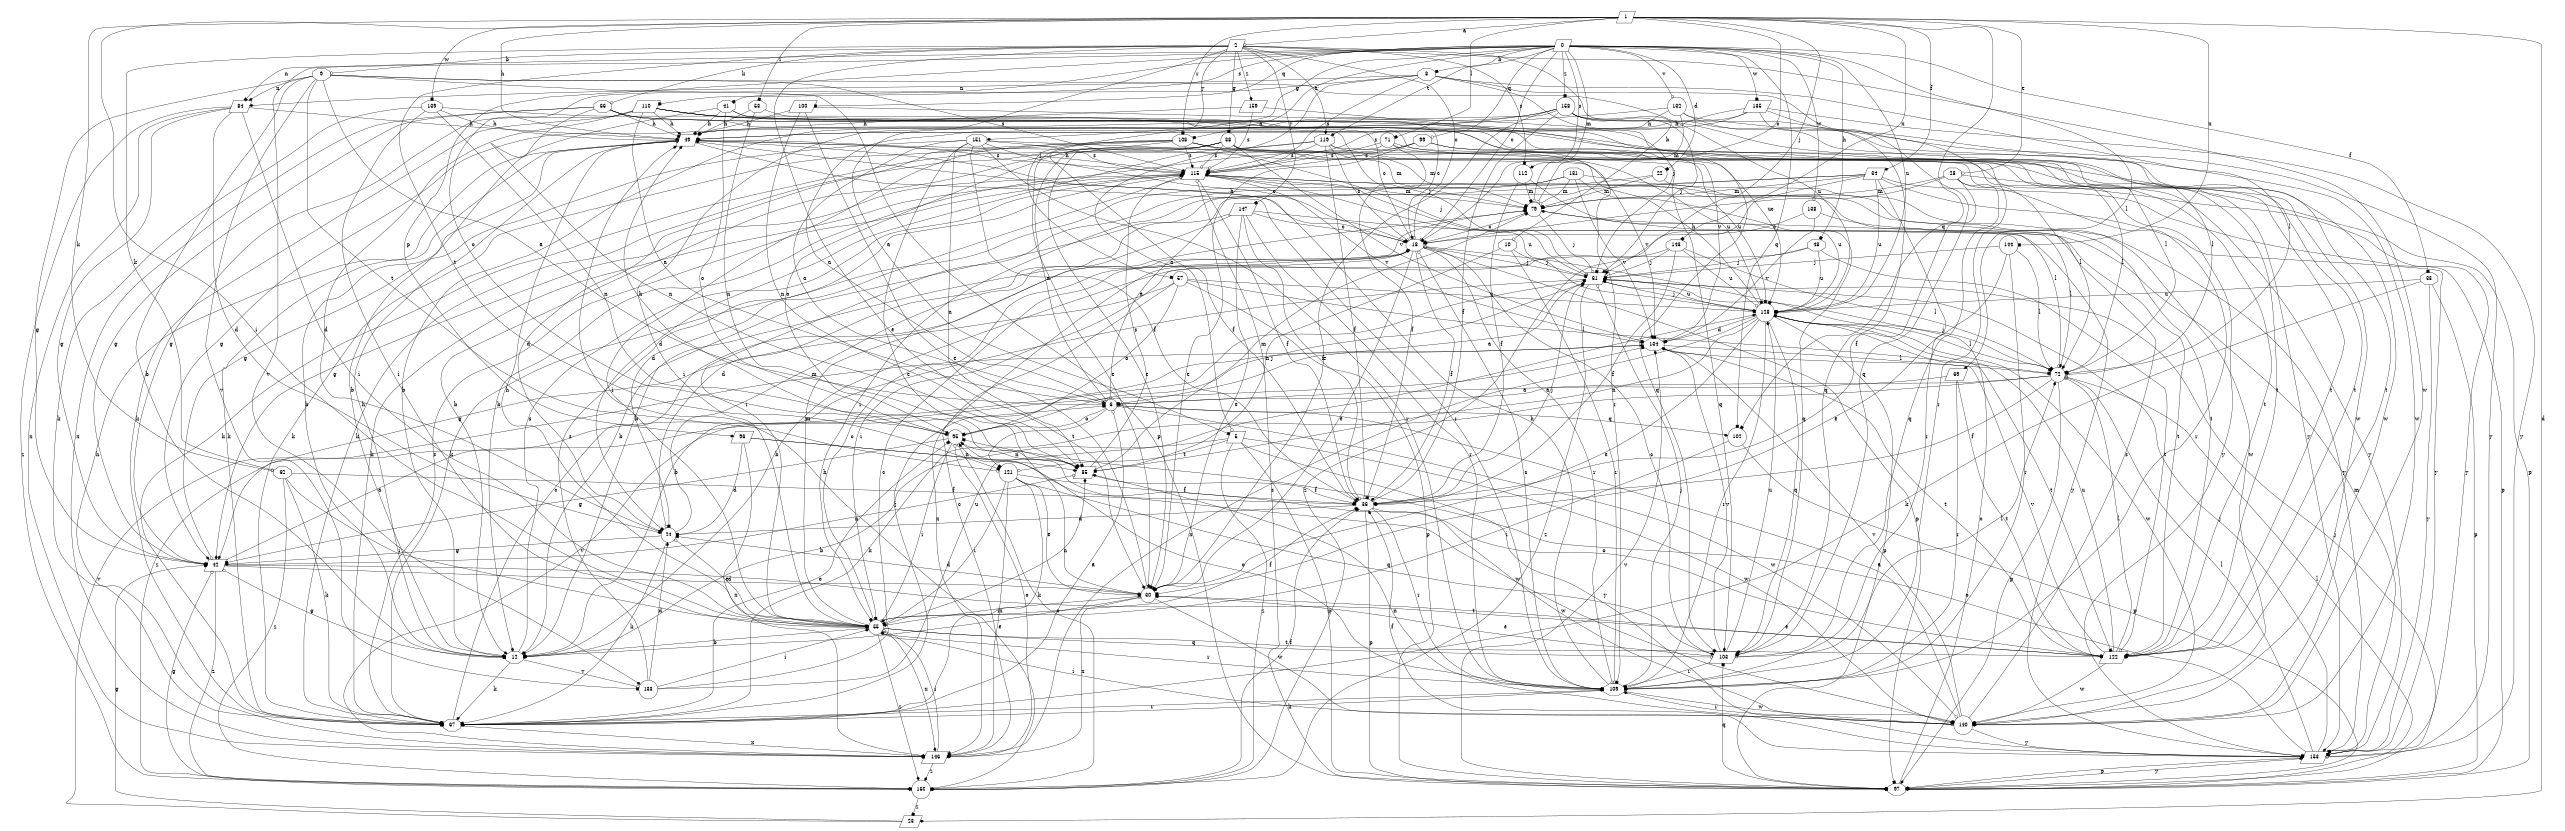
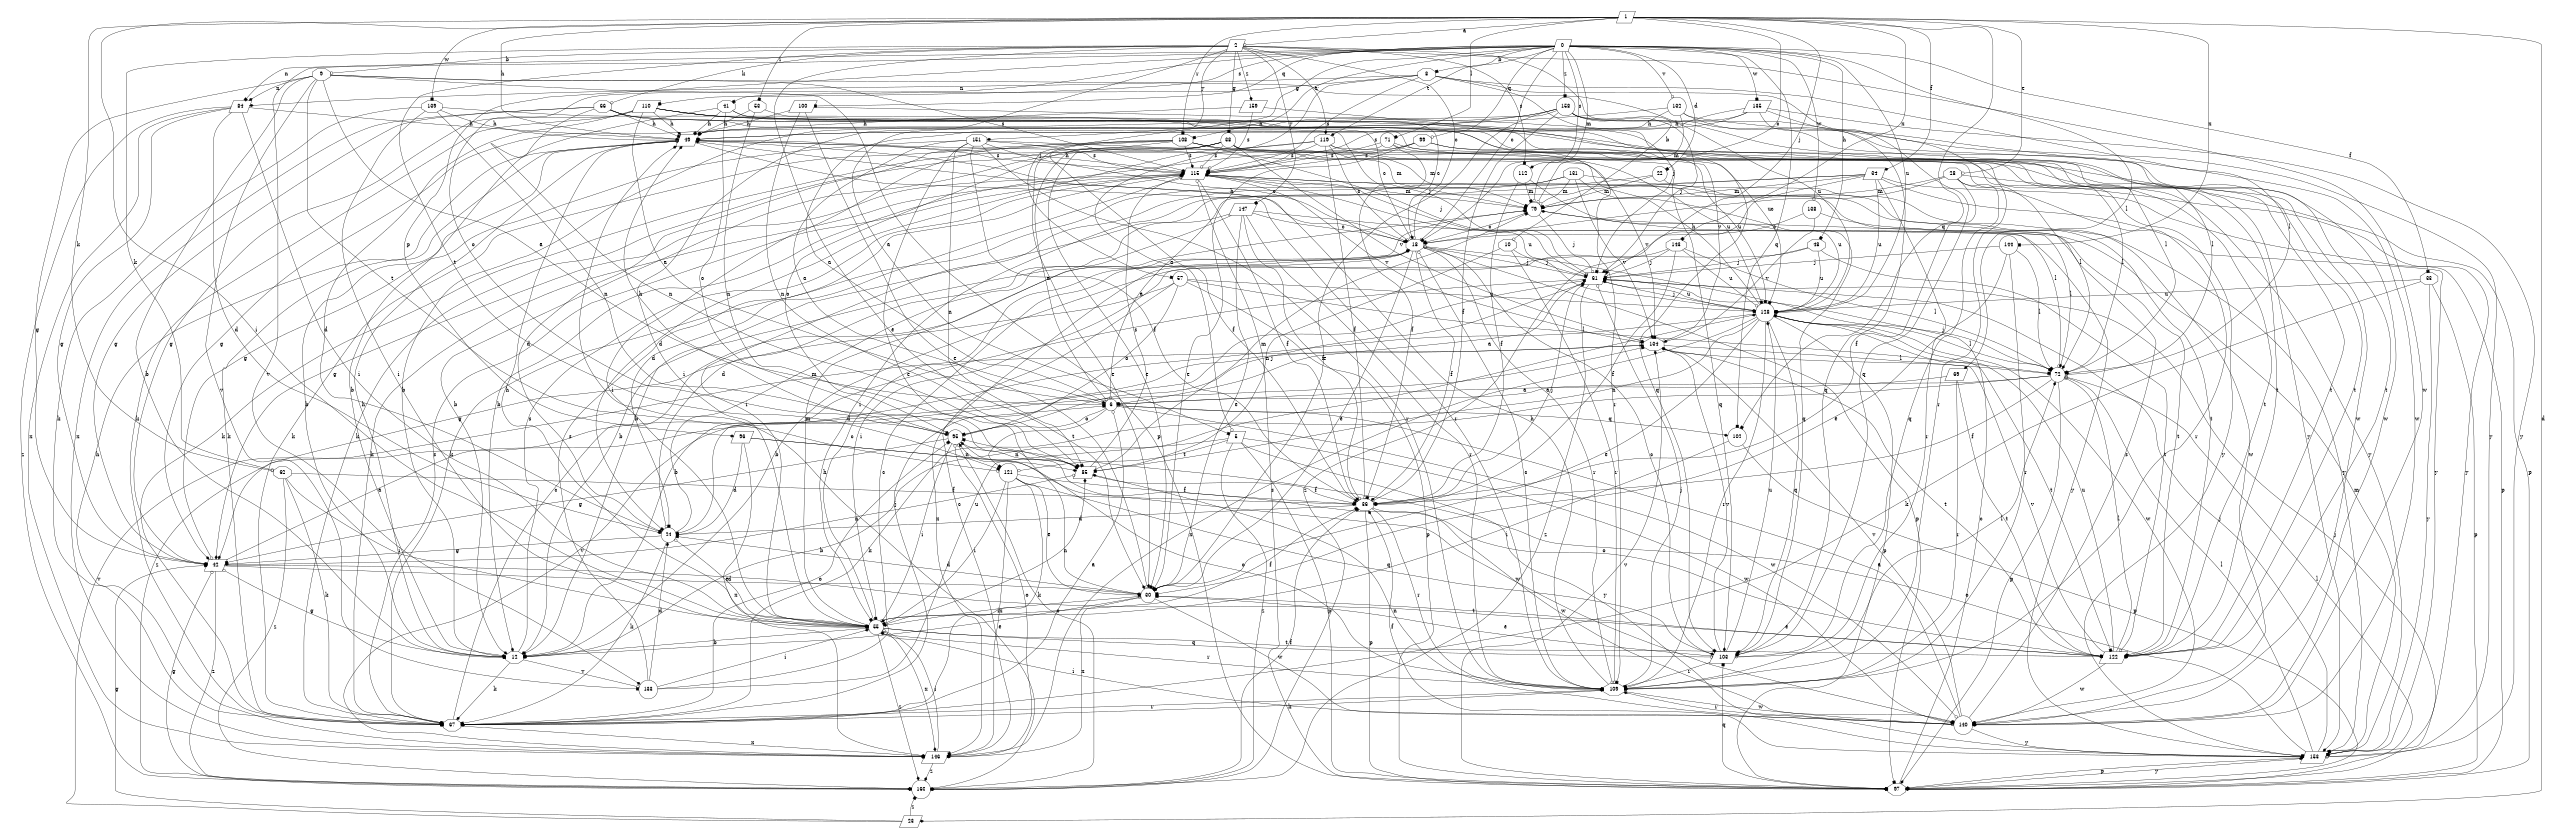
(1712, 330) -> (1177, 361)
(916, 805) -> (911, 807)
